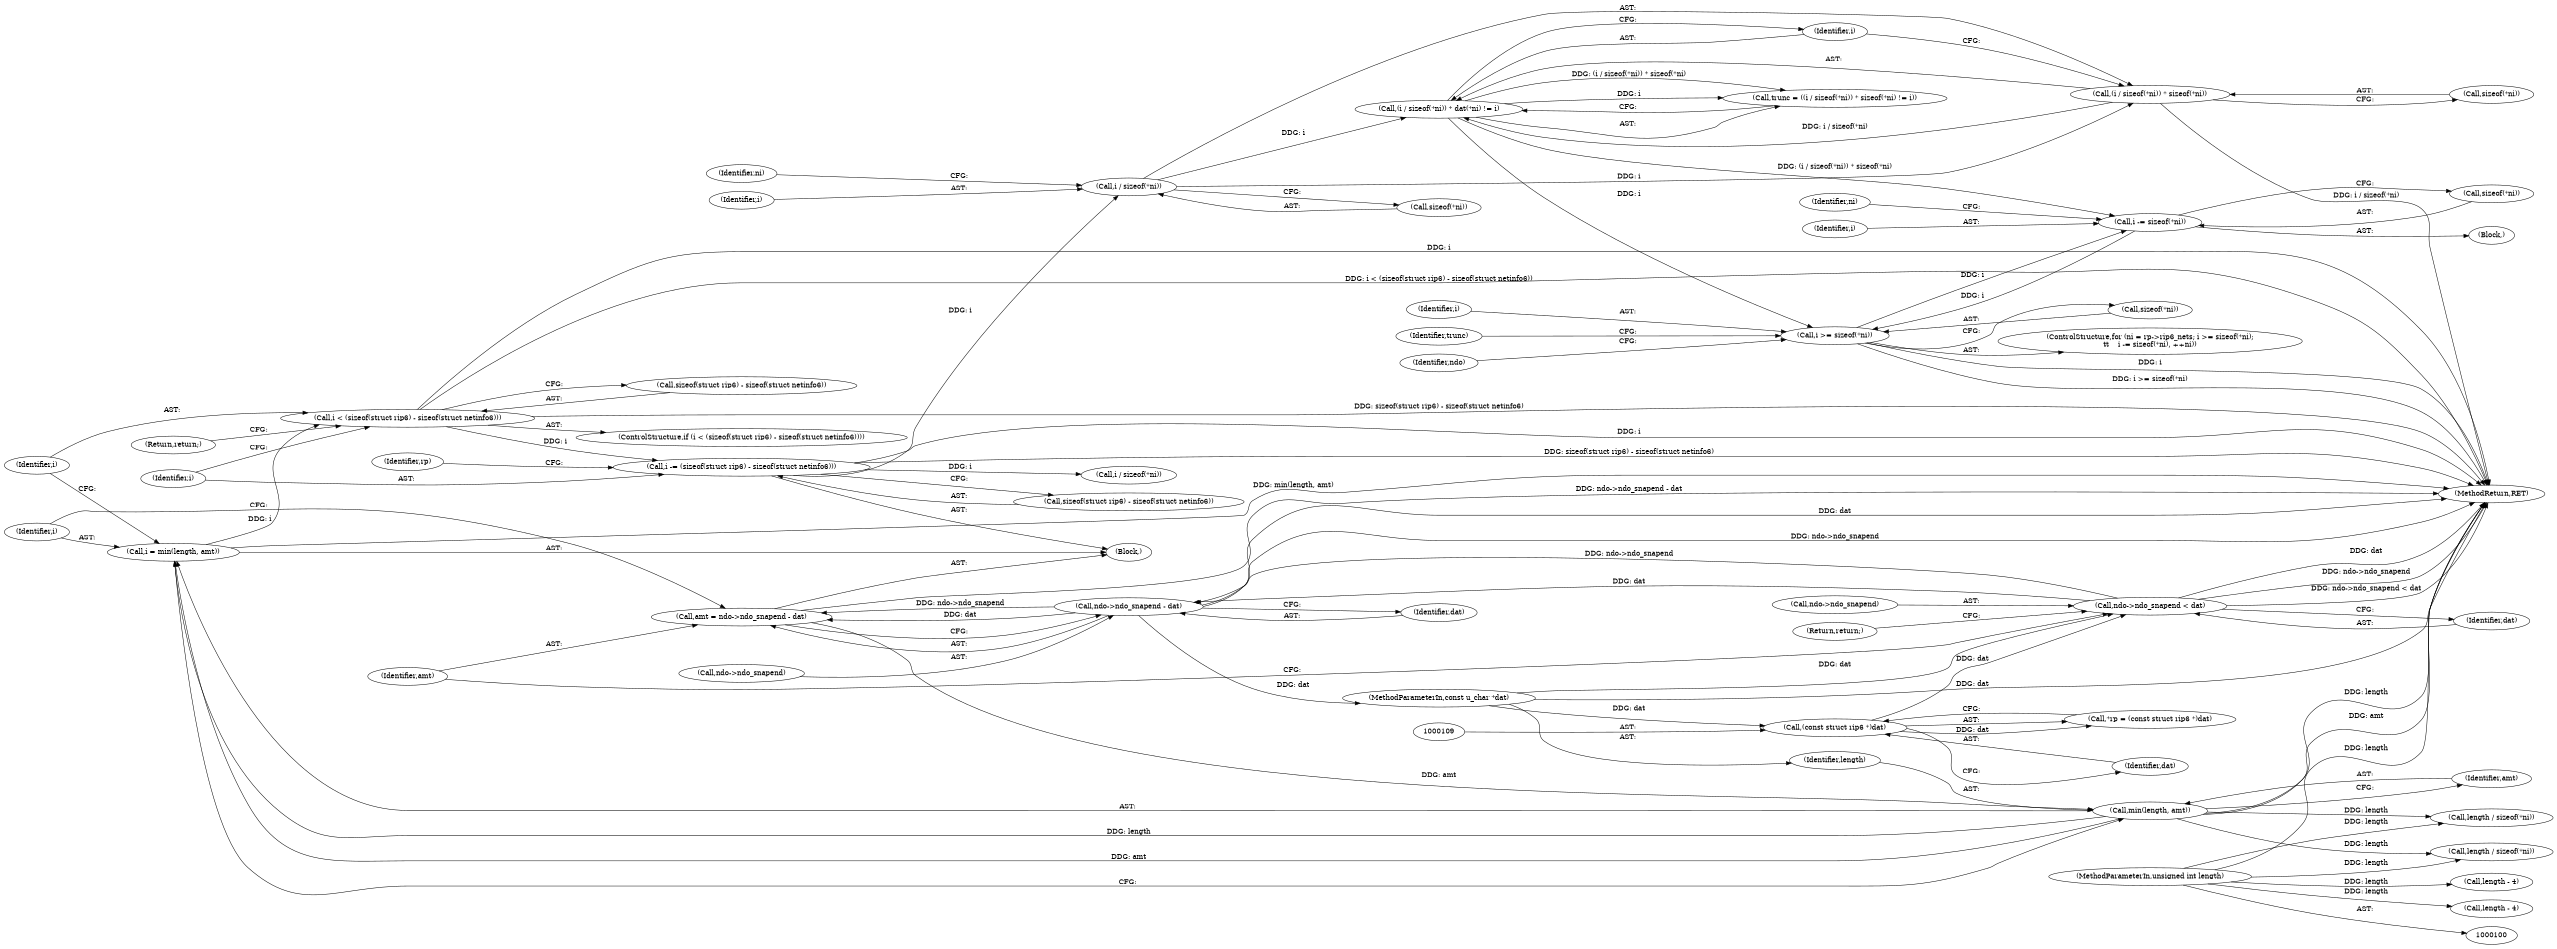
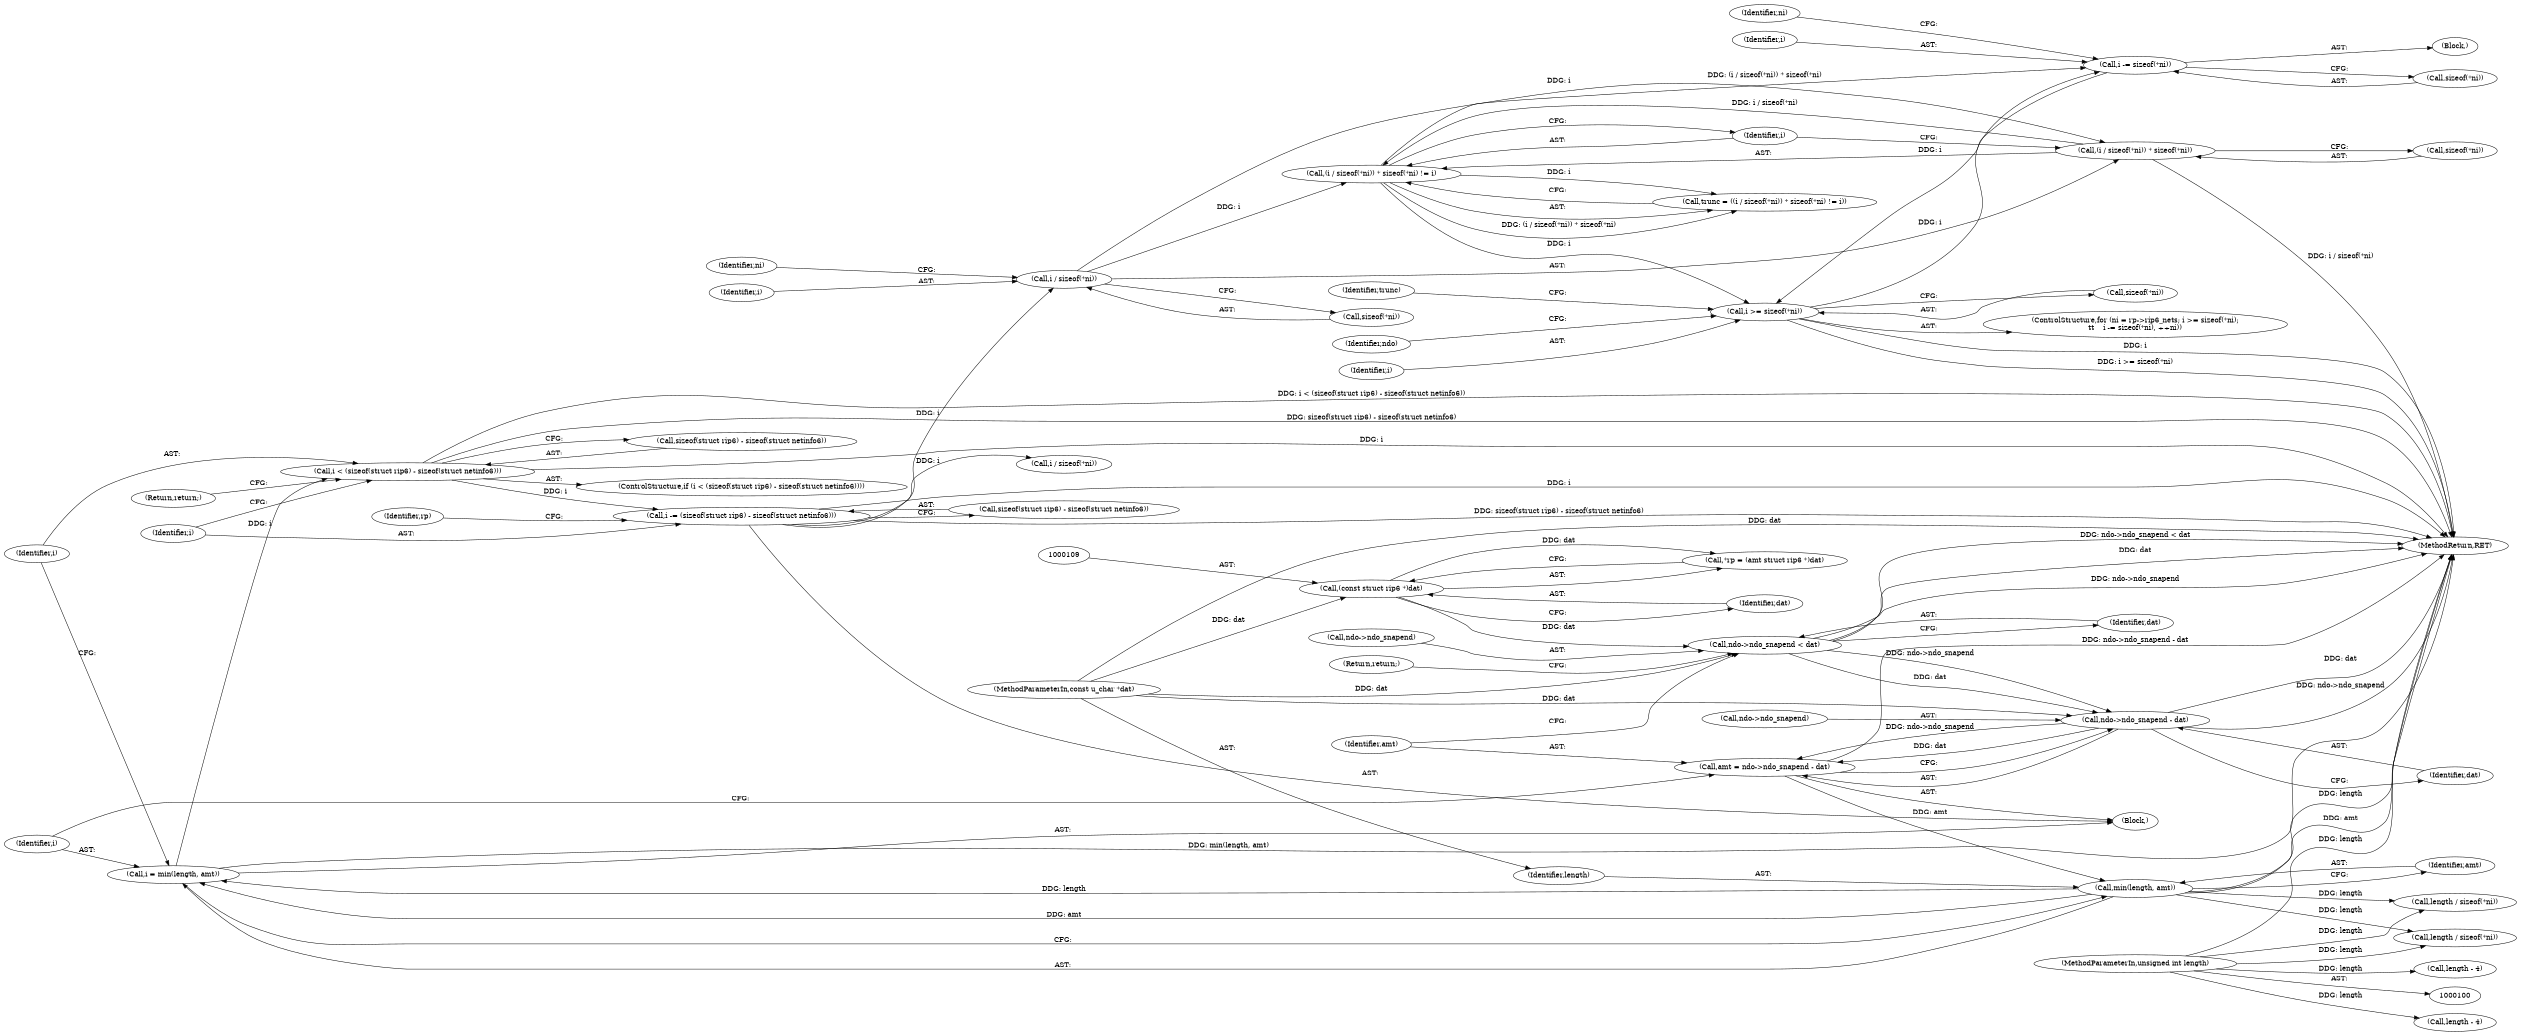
(1439, 109) -> (1371, 174)
(1238, 683) -> (1602, 703)
(2150, 719) -> (1765, 561)
